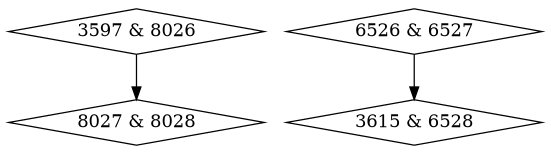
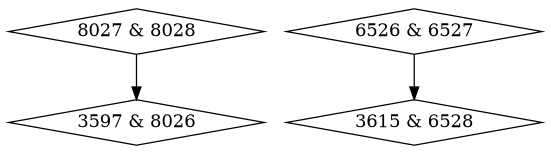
(136, 71) -> (136, 71)
